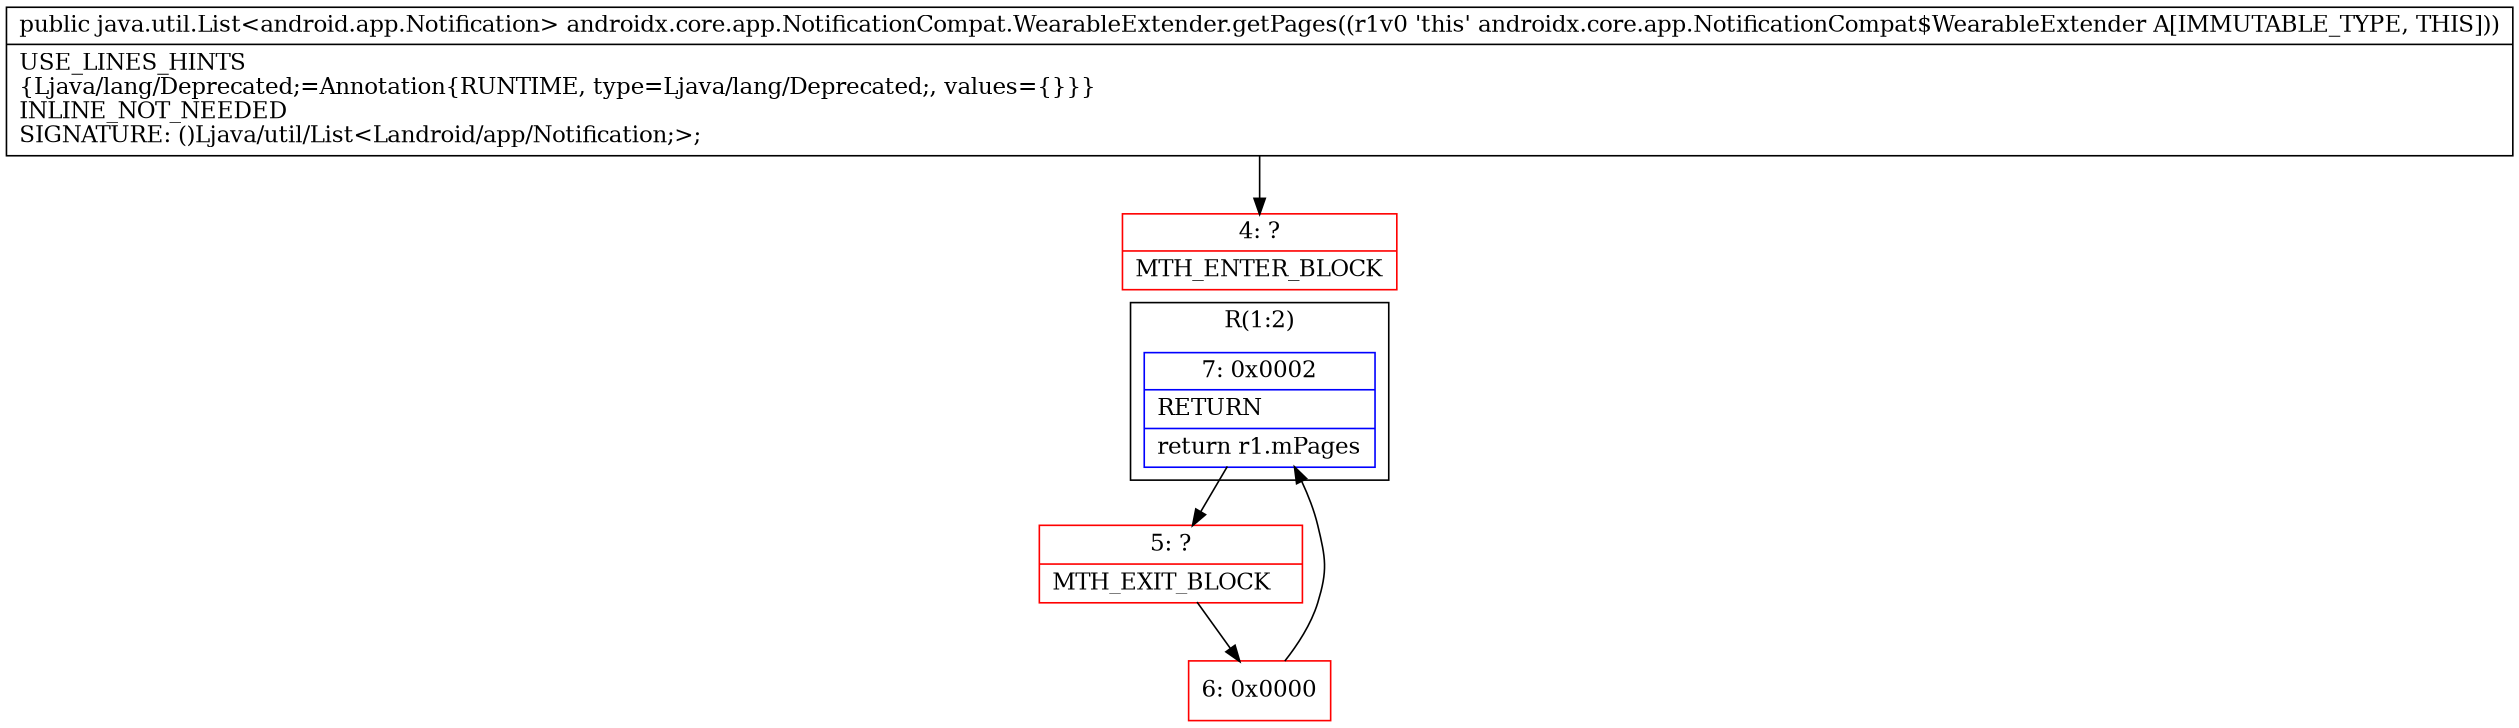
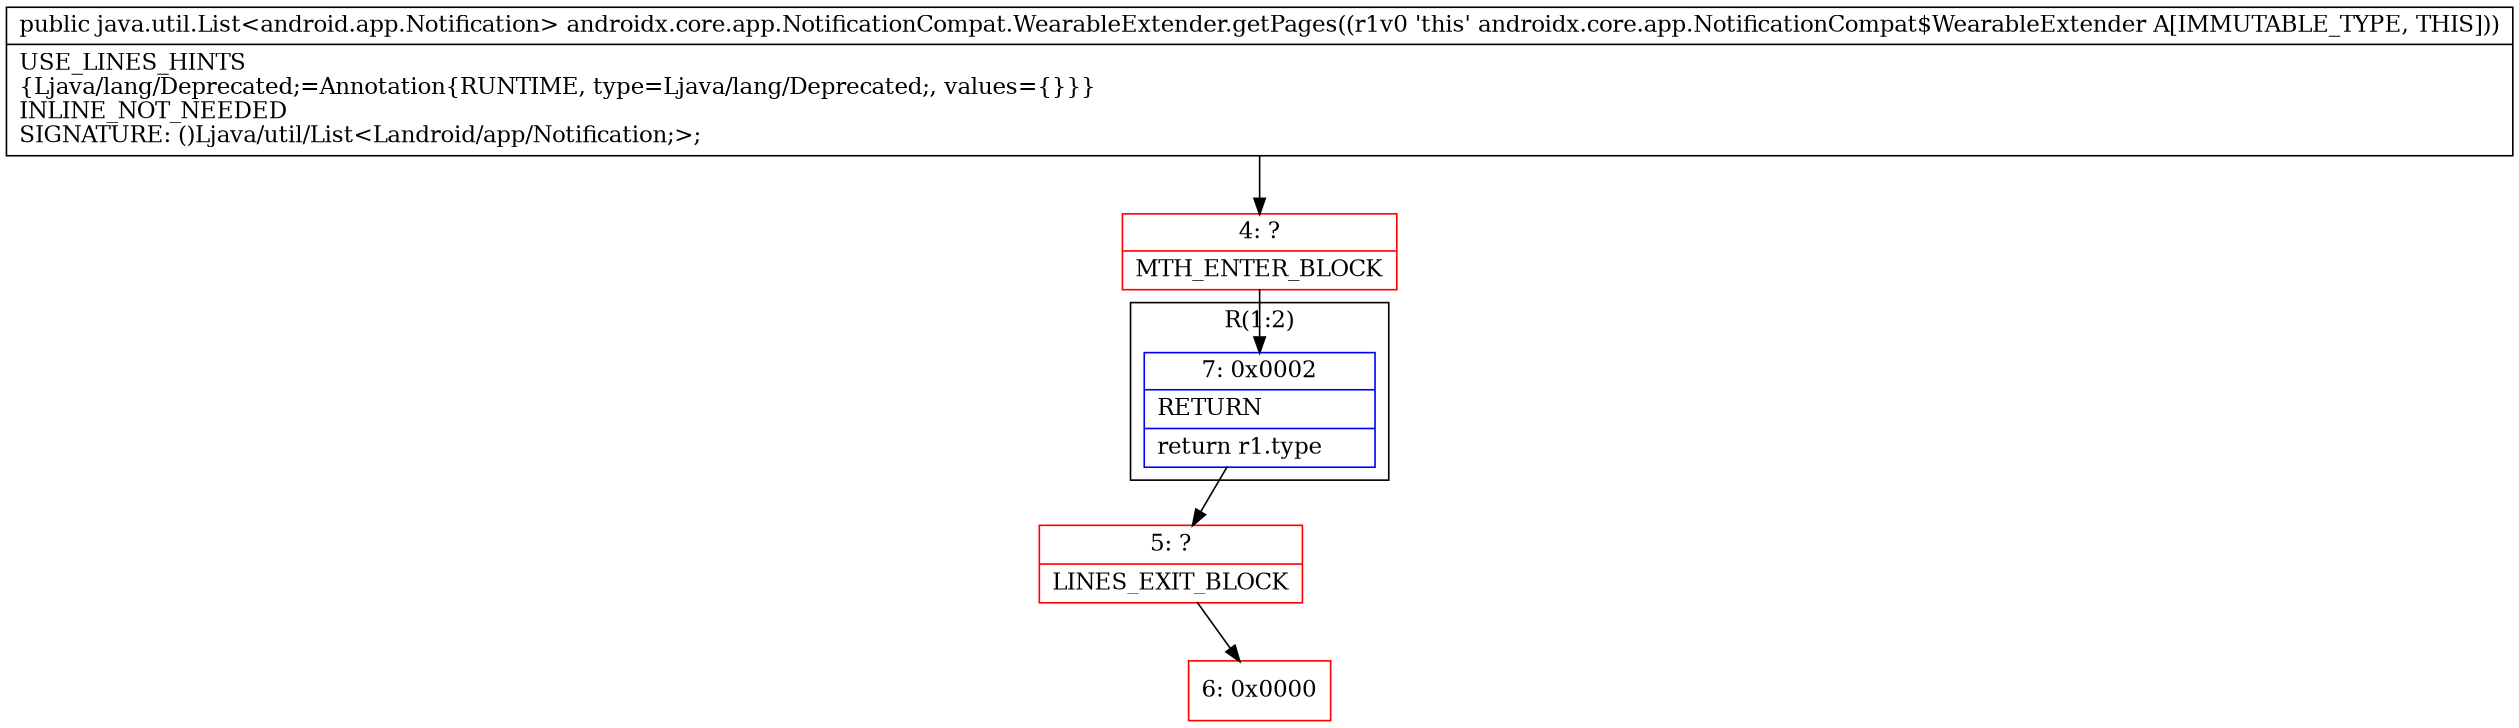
(1260, 447) -> (1240, 447)
(1324, 574) -> (1260, 313)
(1162, 583) -> (1171, 583)
